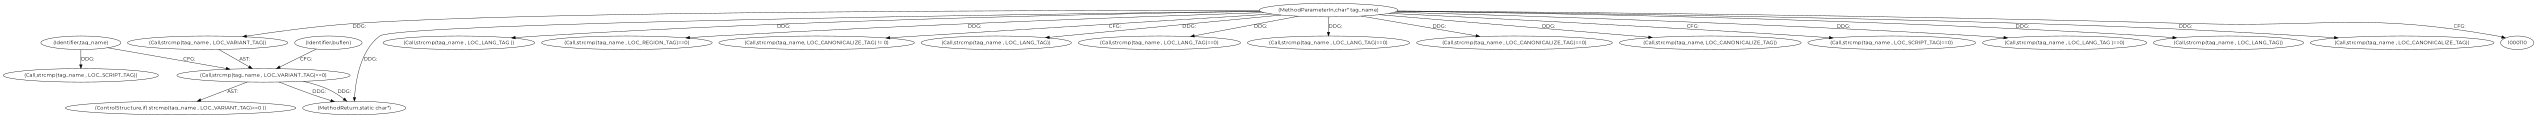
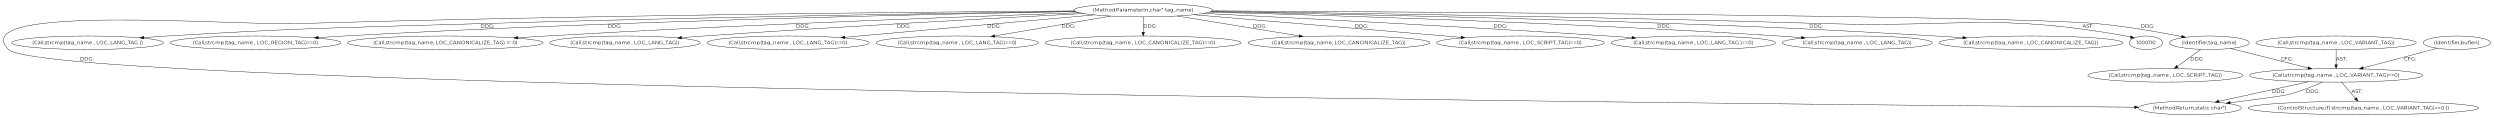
(752, 13) -> (1697, 15)
(1116, 26) -> (803, 26)
(1694, 26) -> (1362, 26)
(2460, 26) -> (2089, 26)
